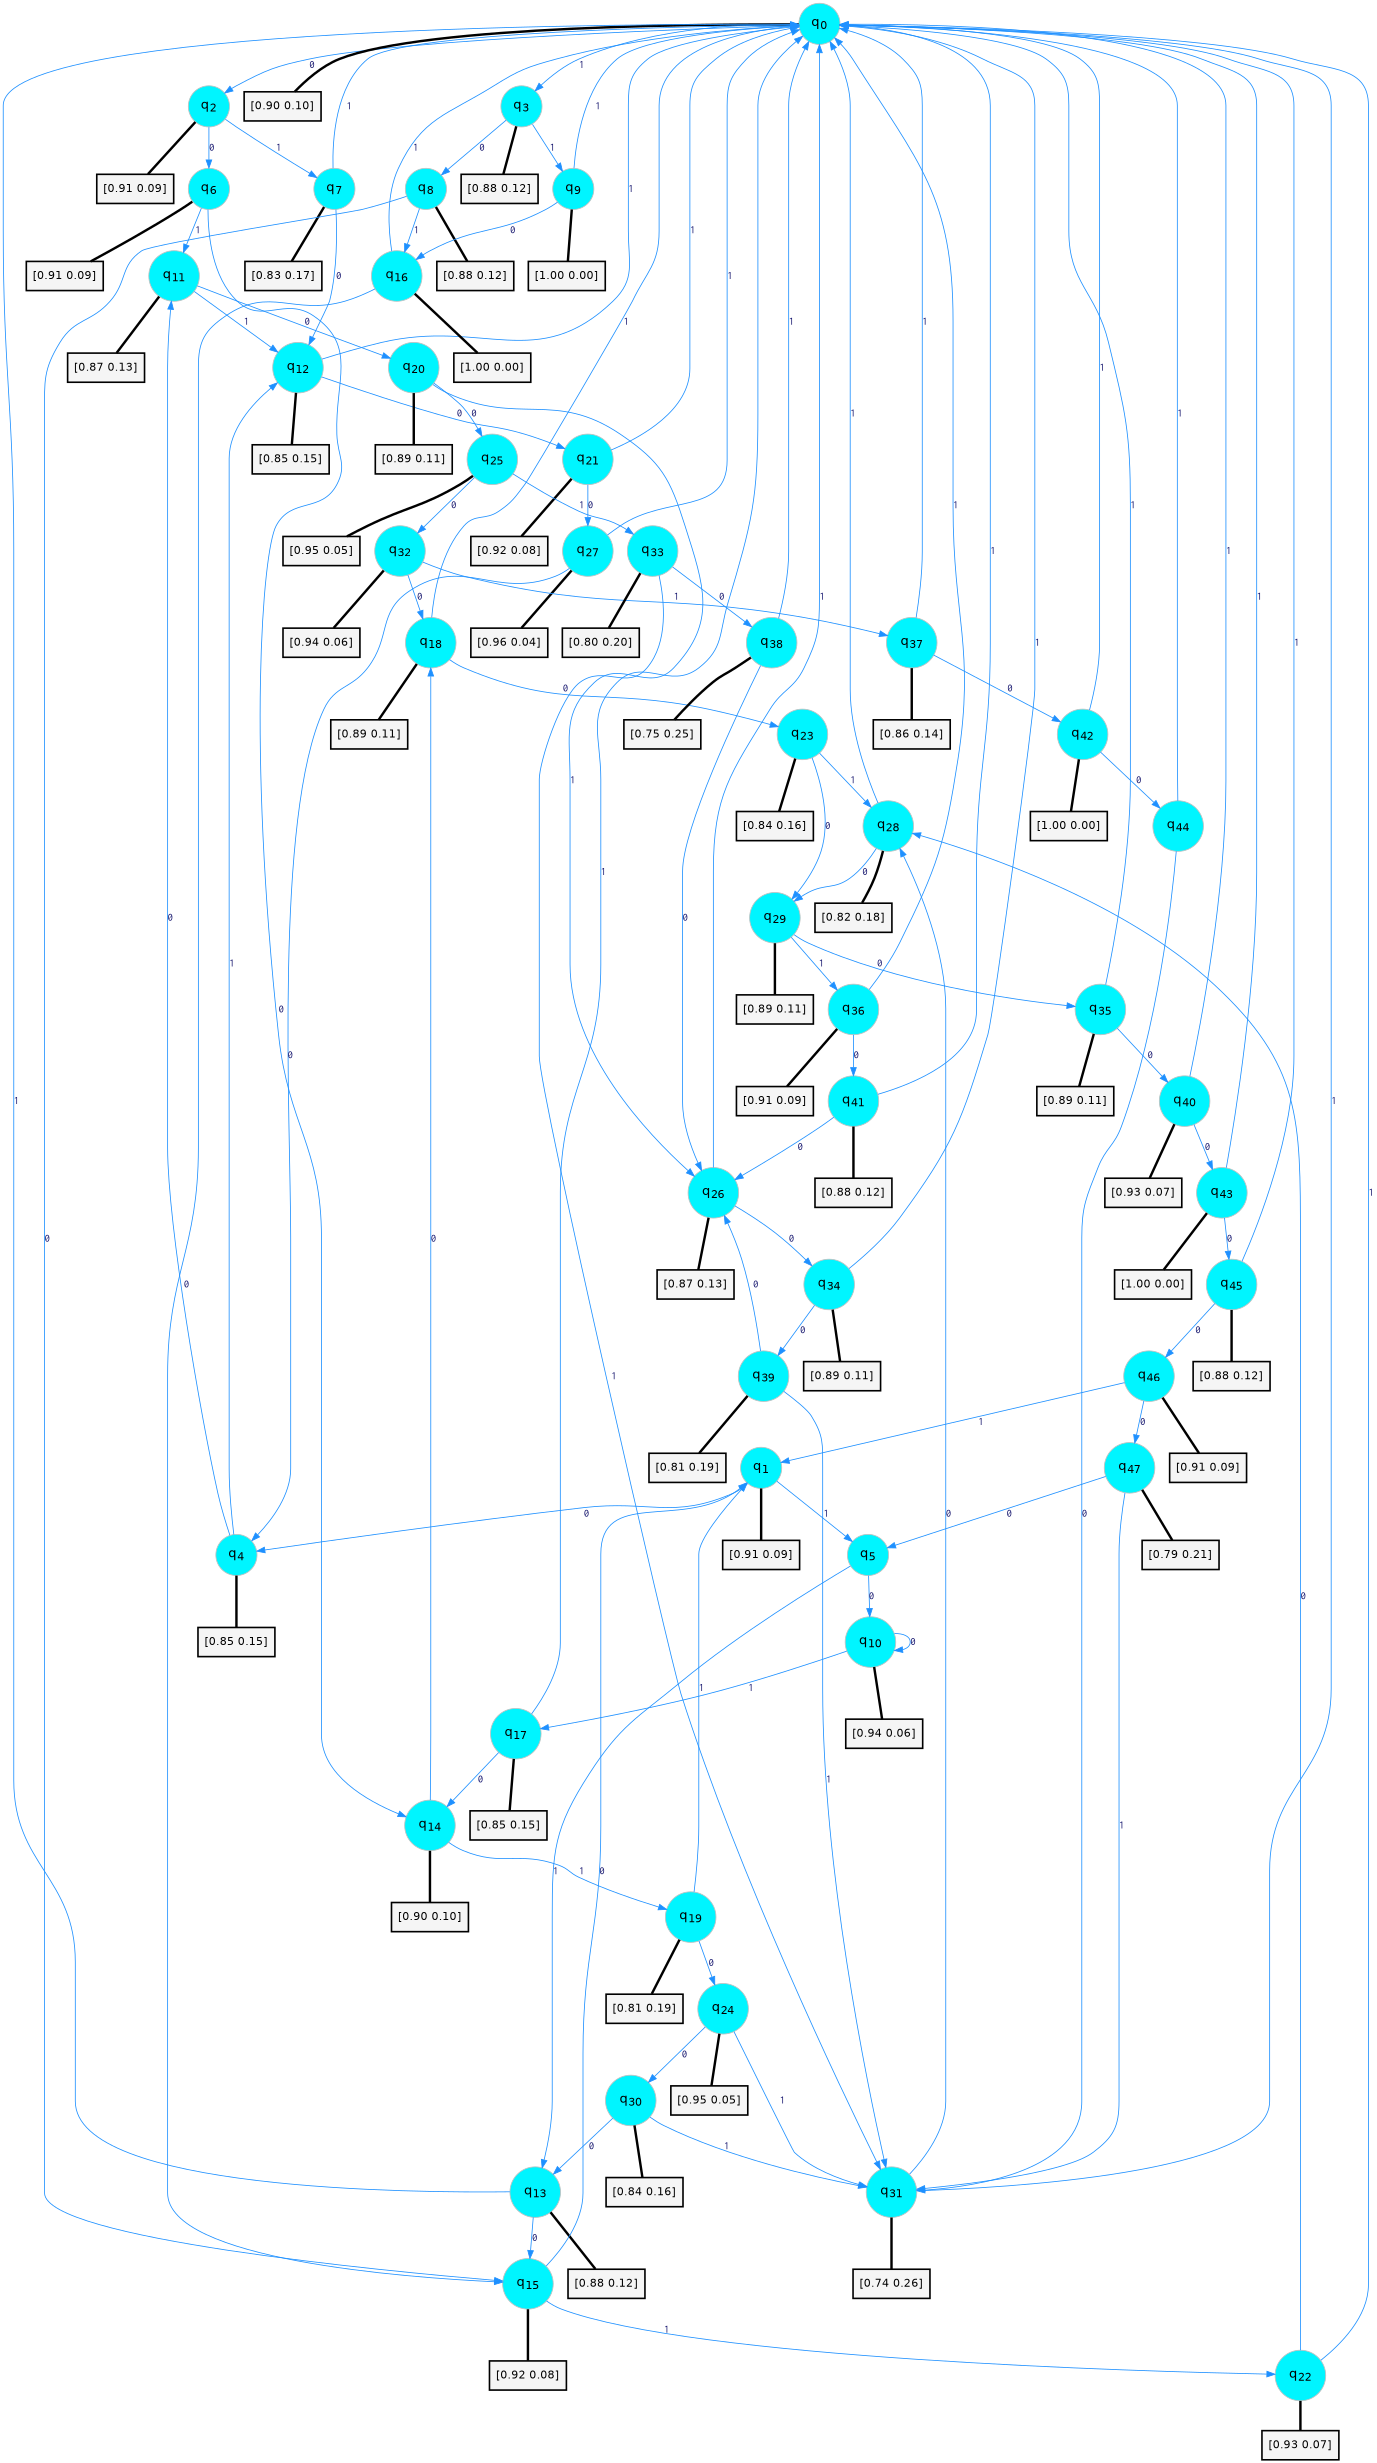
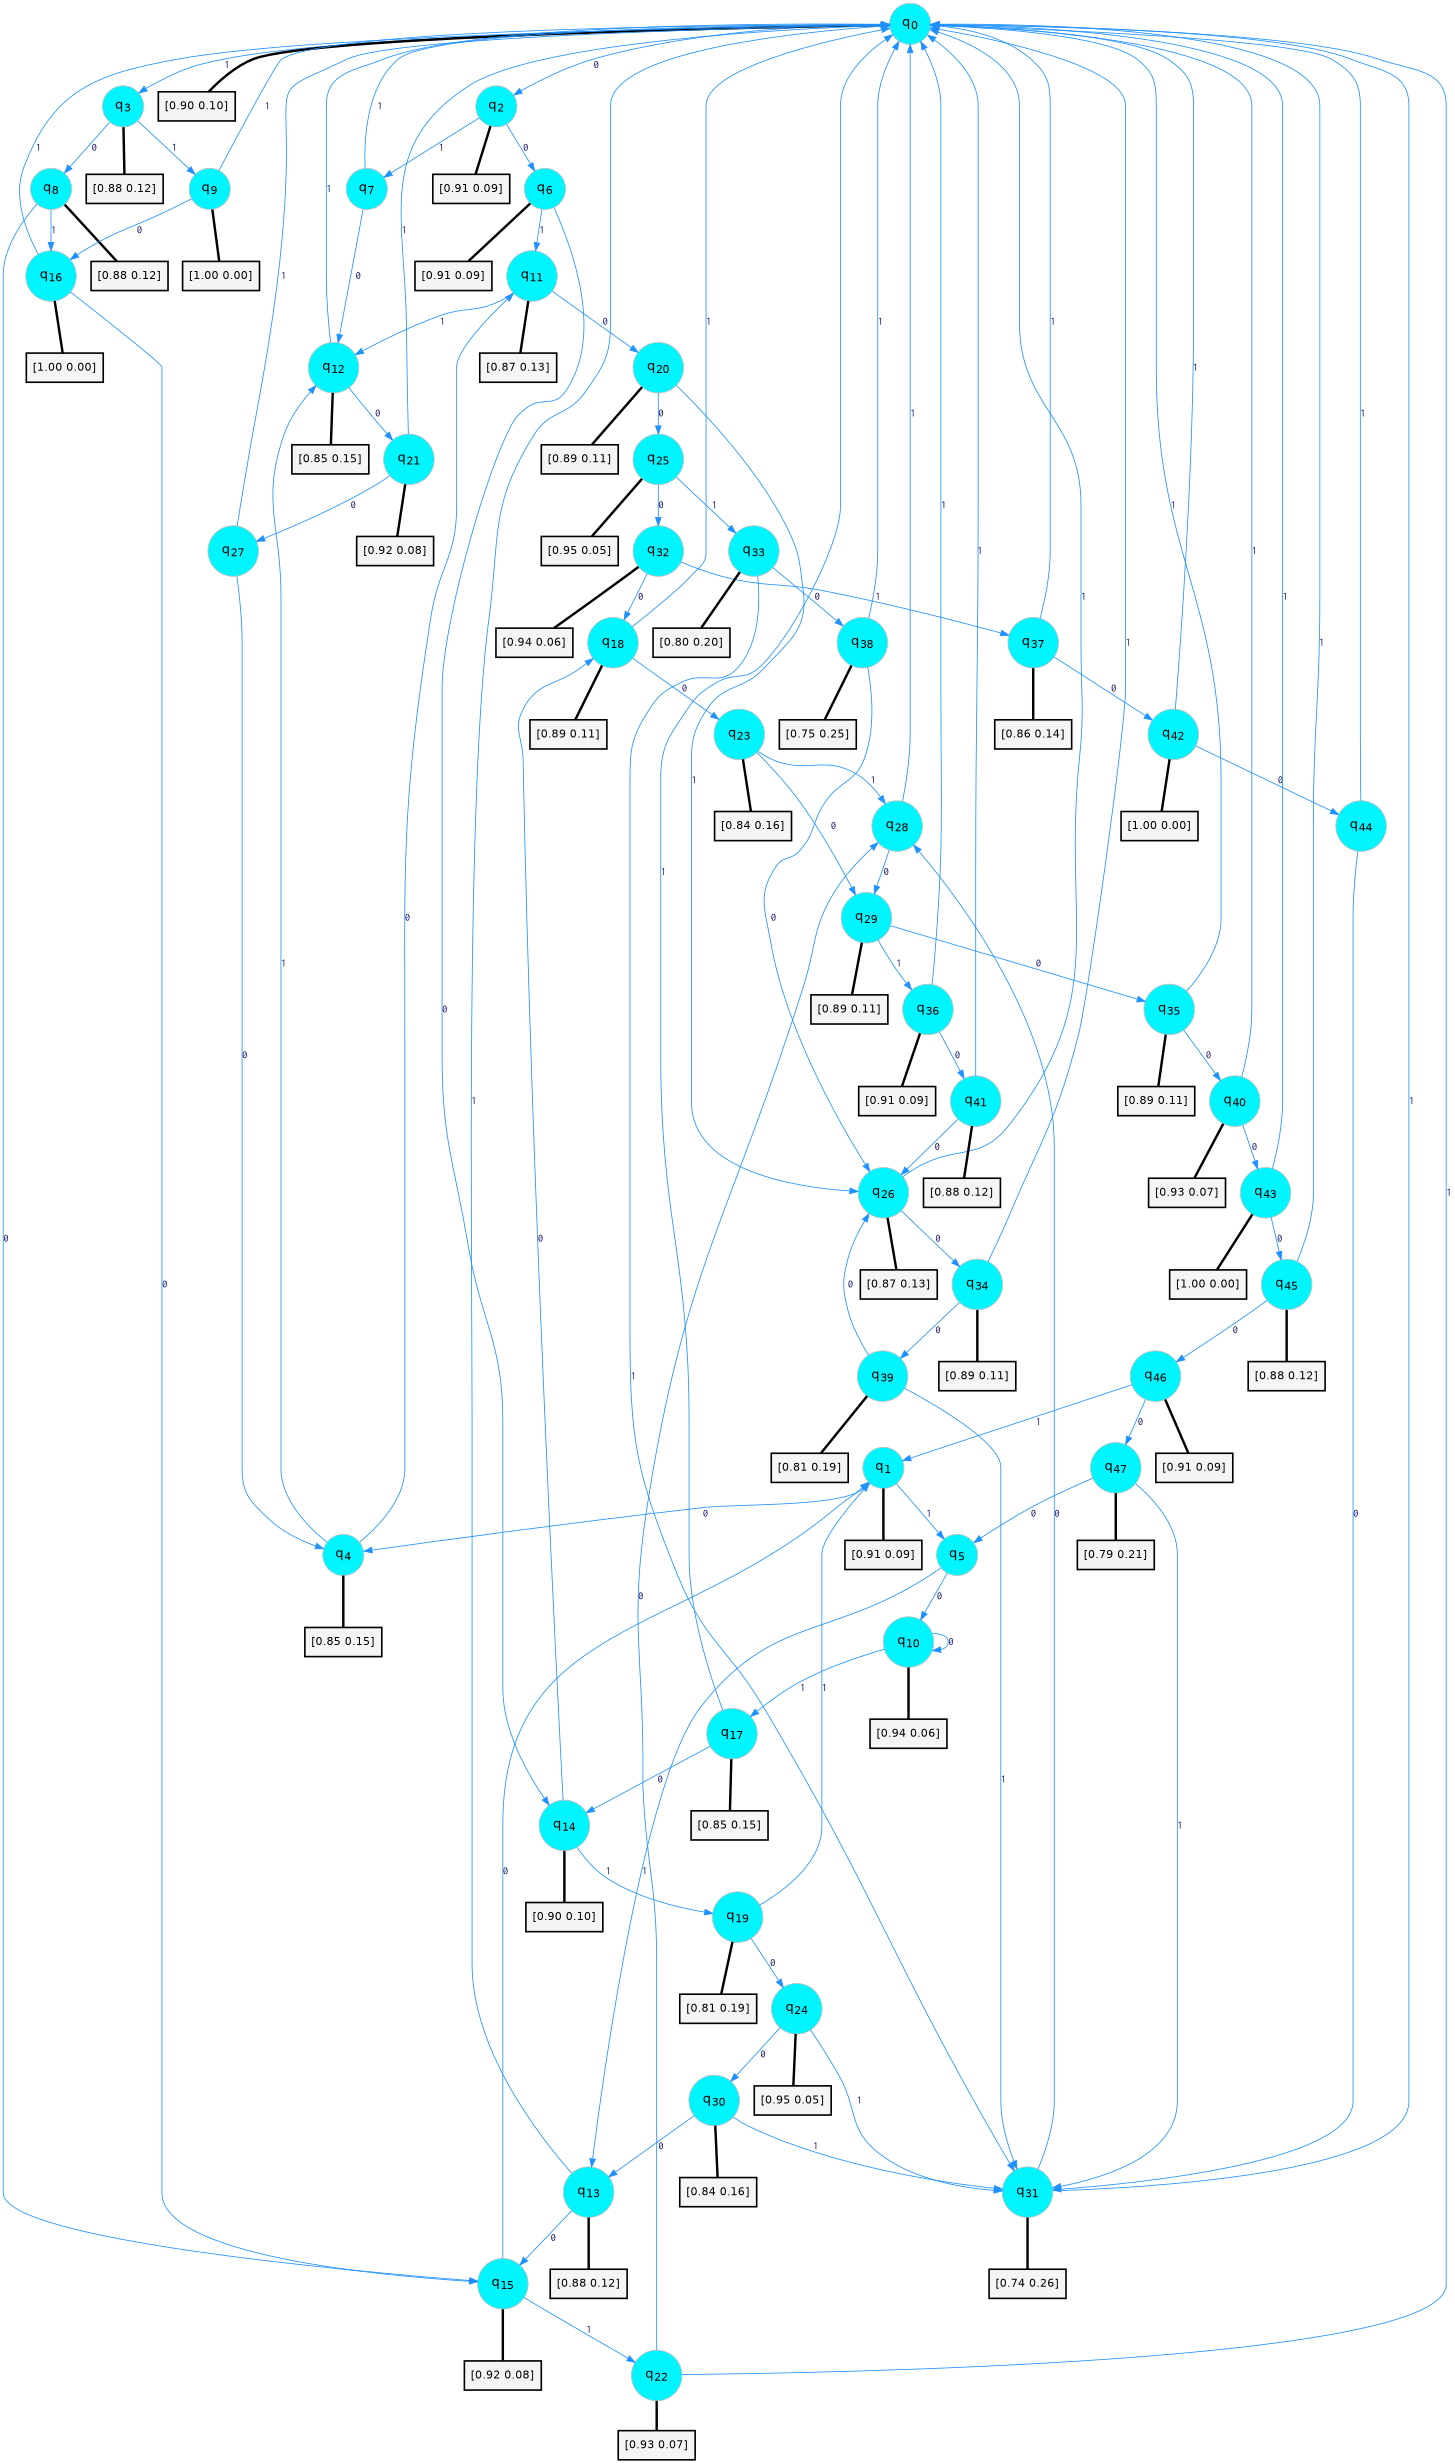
(283, 276) -> none
(509, 643) -> none
(853, 918) -> none
